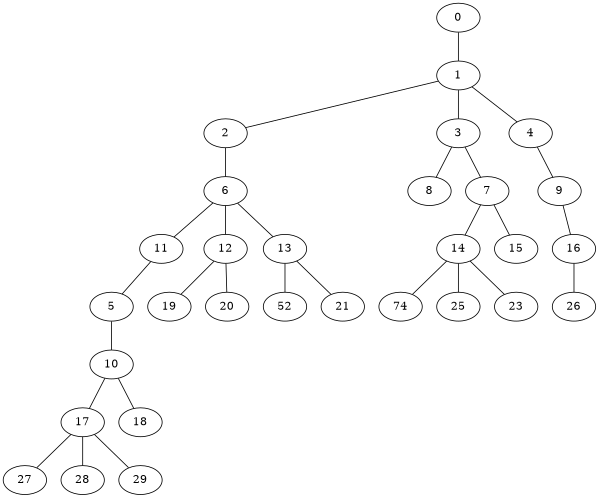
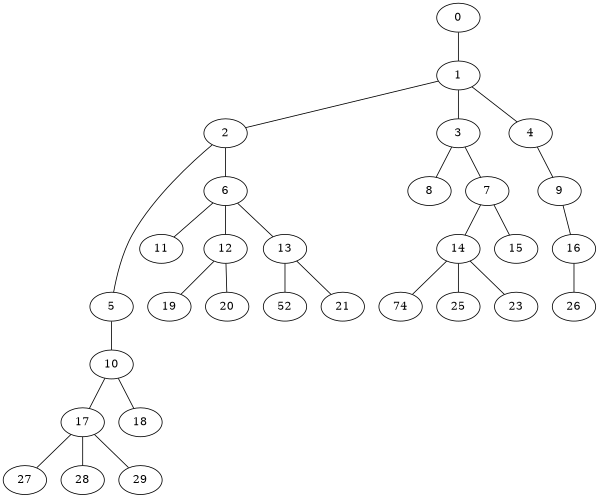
(136, 278) -> (149, 210)
